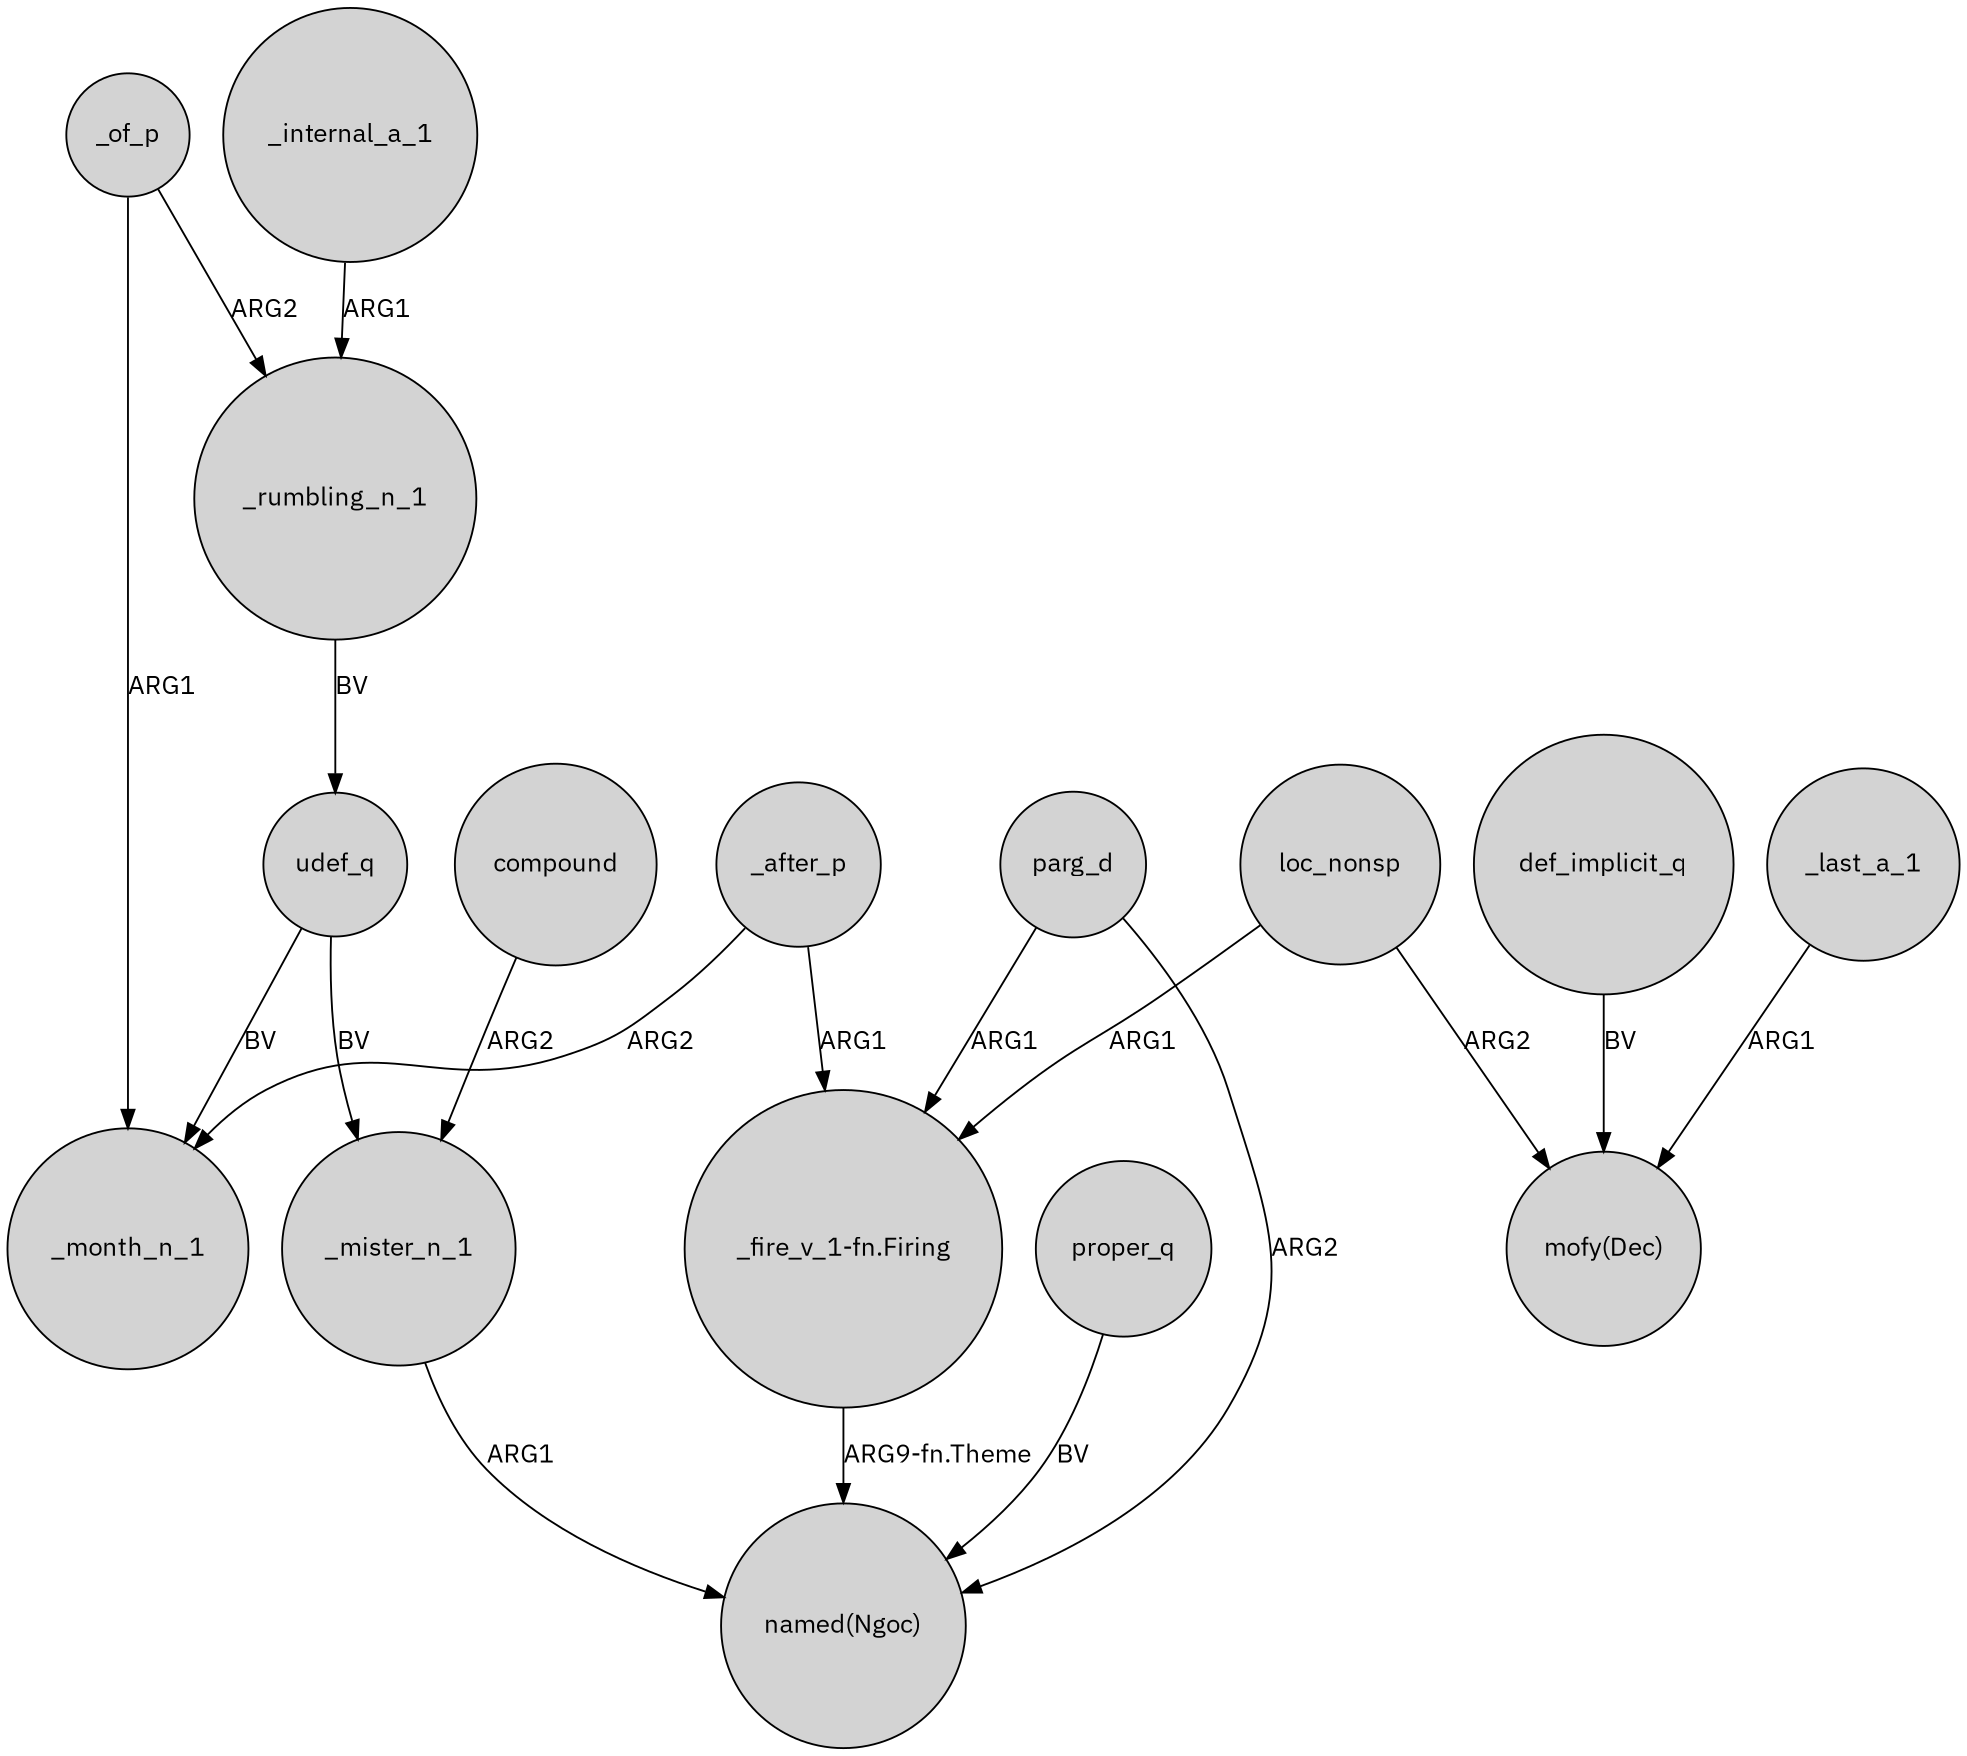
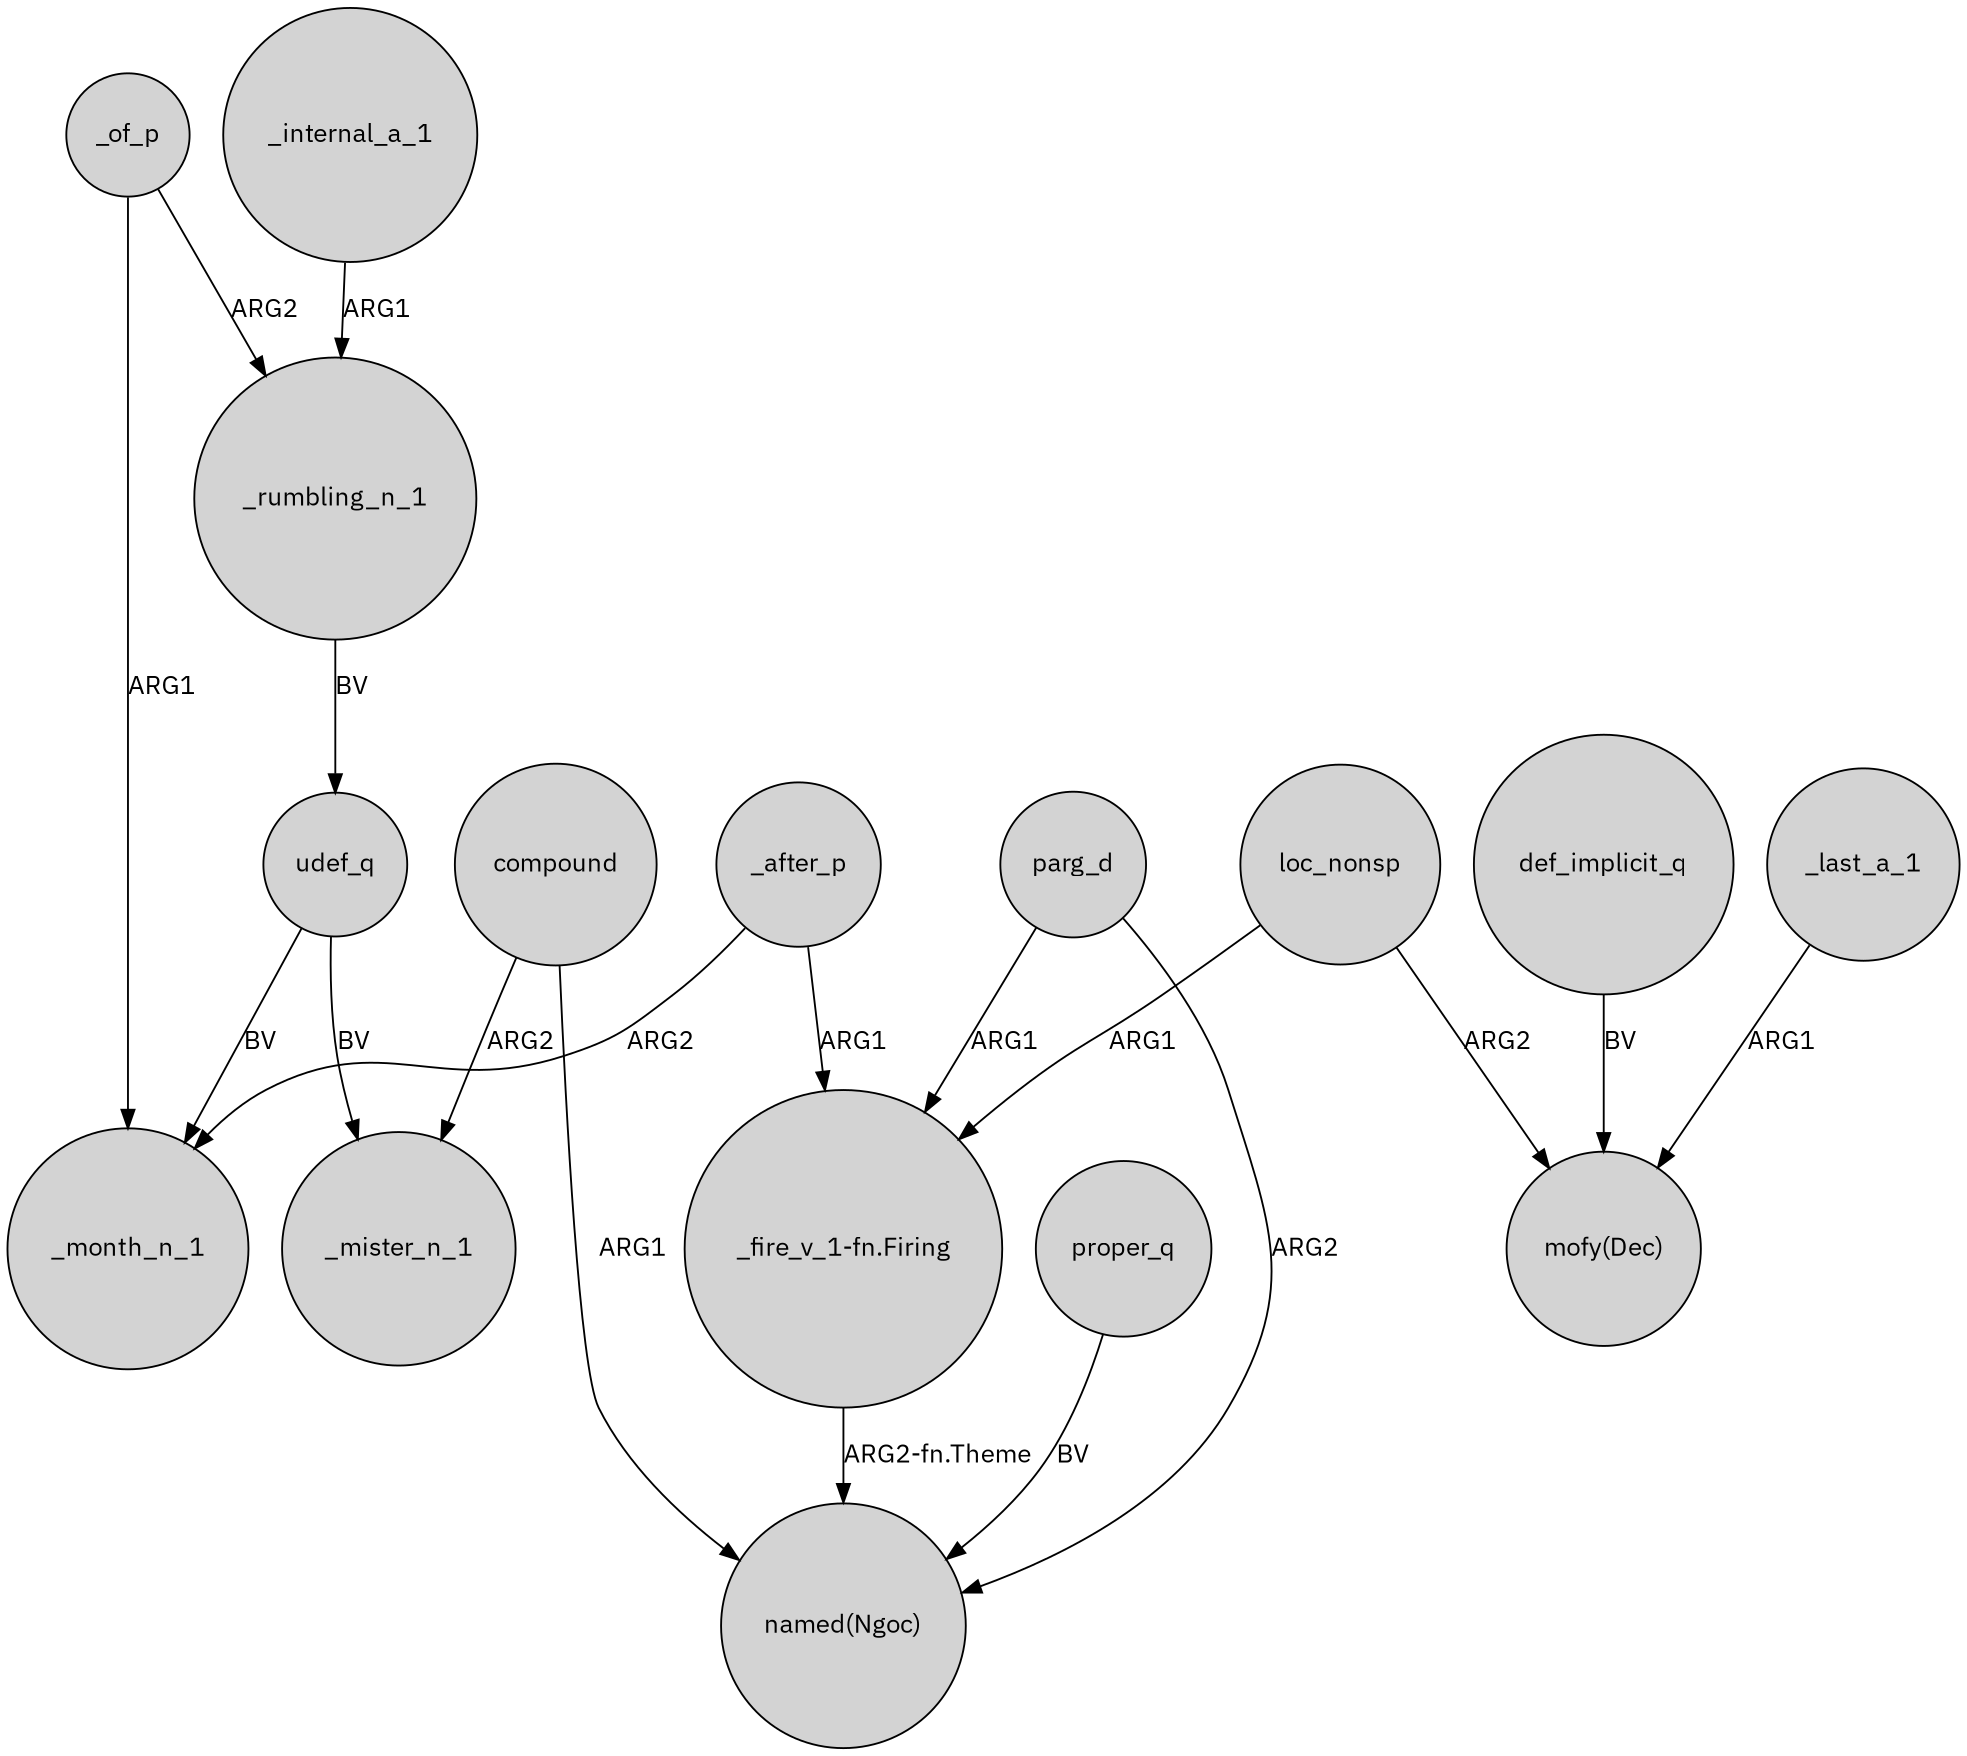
(938, 1455) -> (938, 1455)
(536, 1511) -> (579, 1282)
